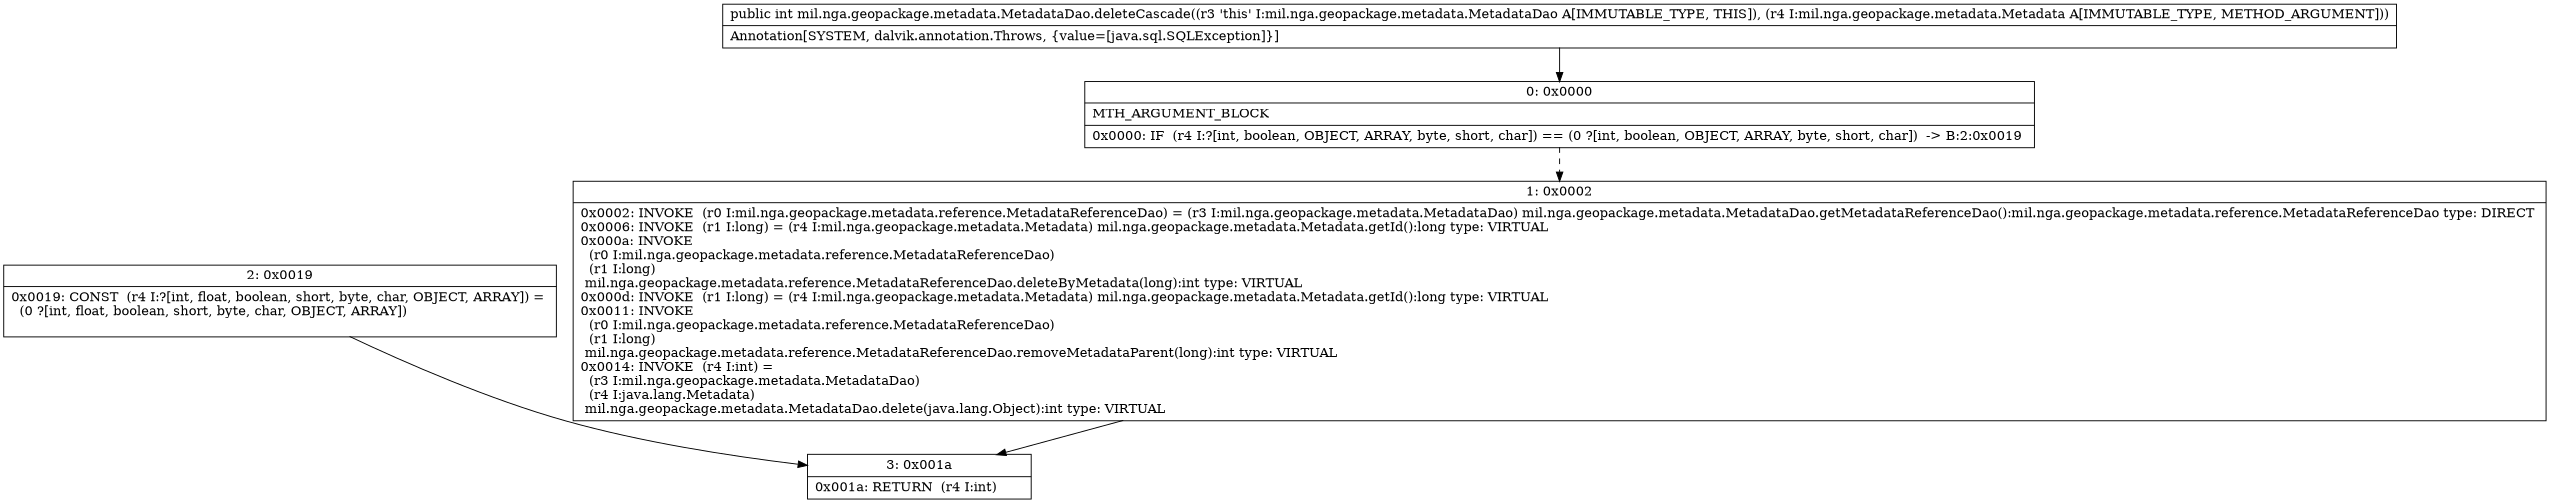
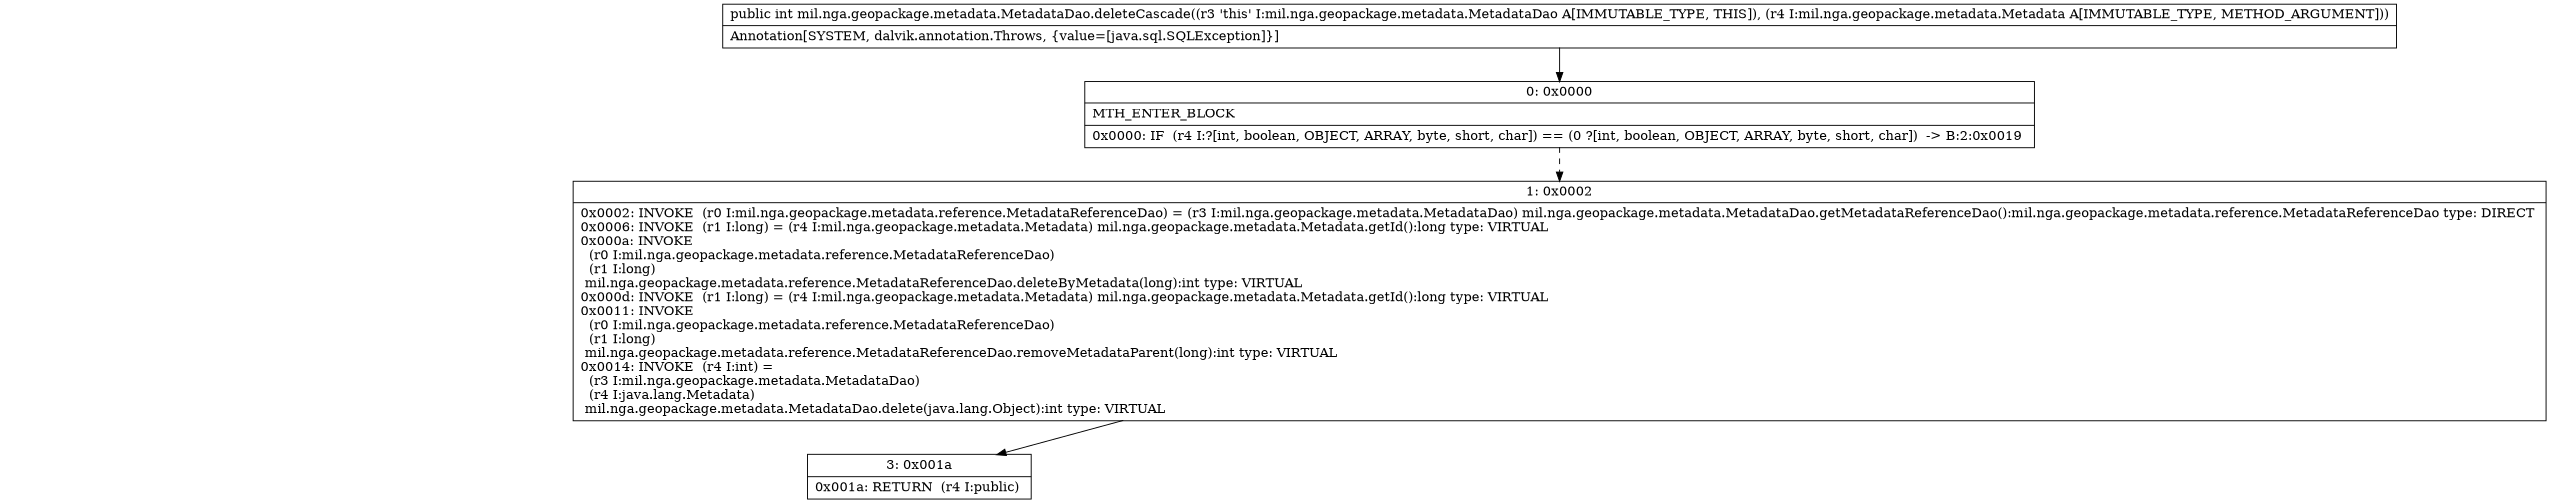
(1181, 114) -> (1164, 114)
(280, 301) -> none
(908, 487) -> (919, 487)
